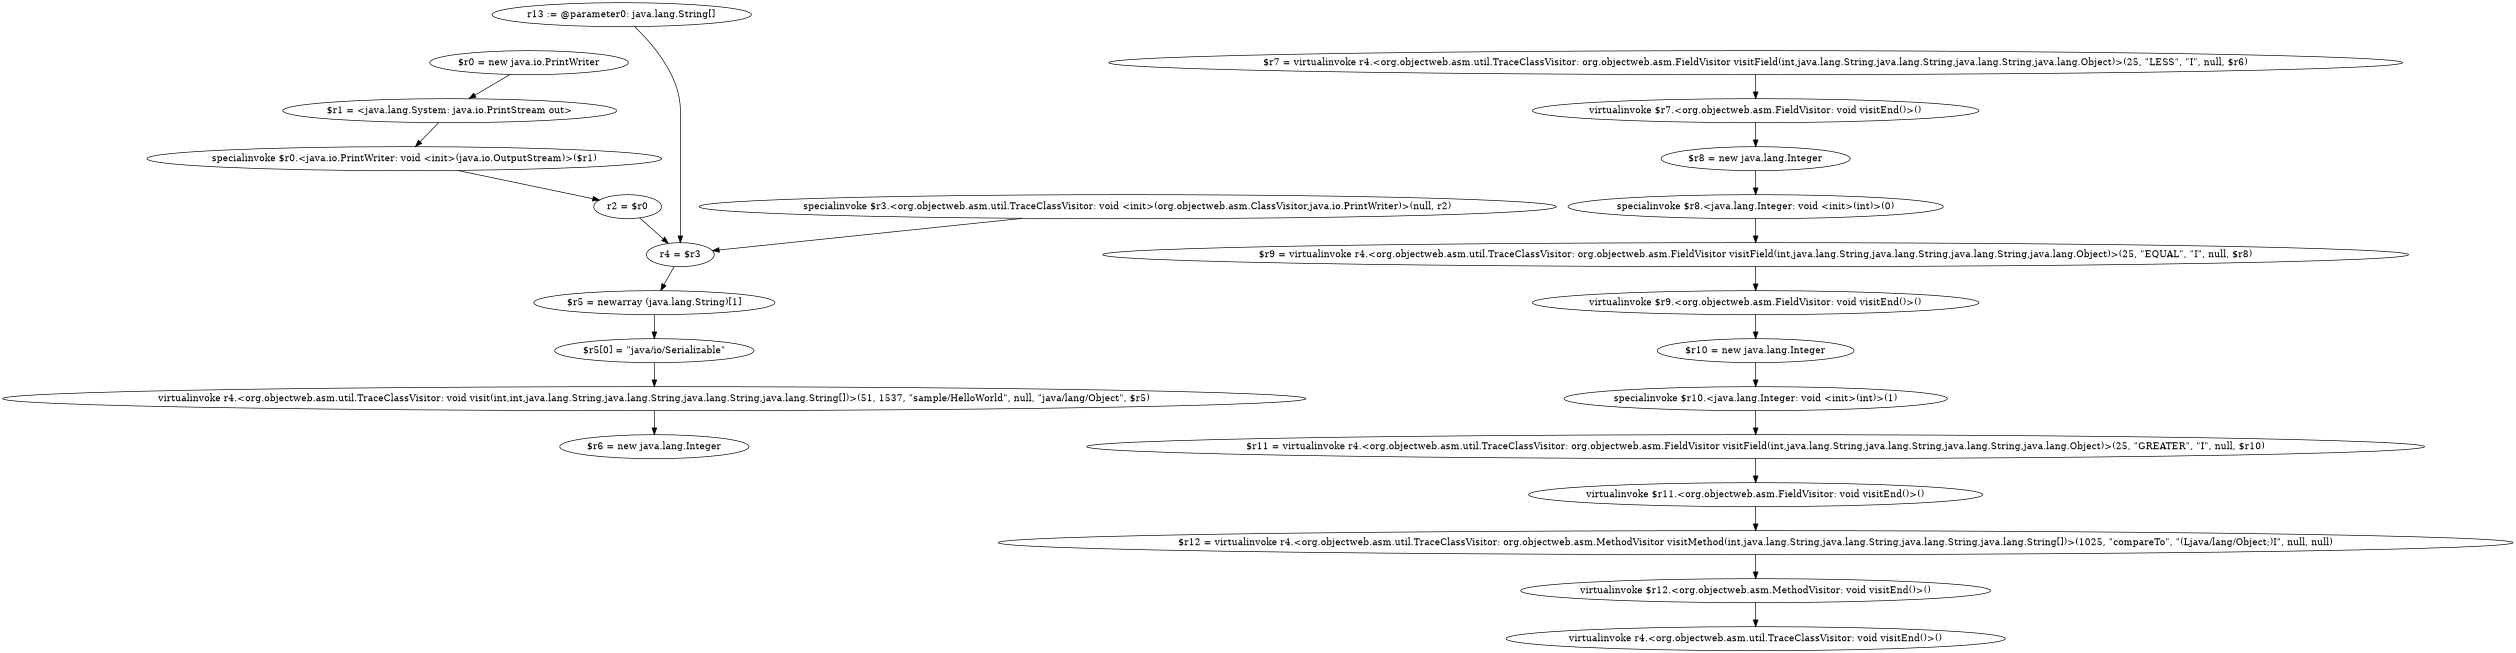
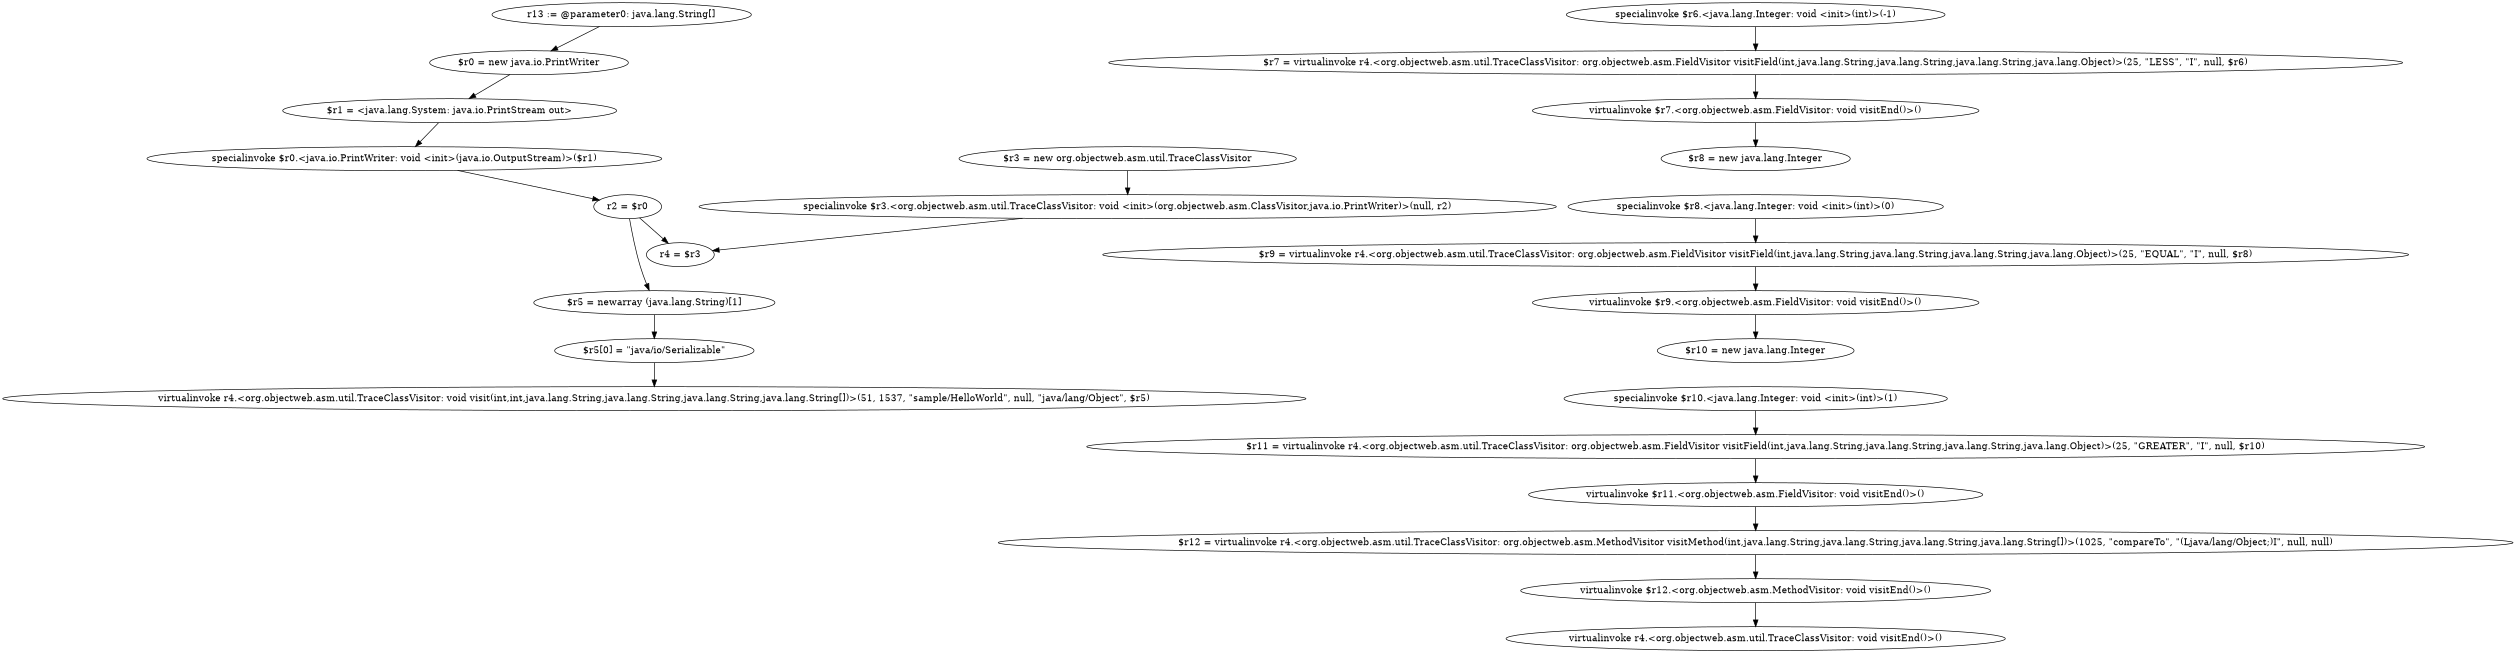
none -> (1756, 15)
(680, 124) -> (578, 37)
none -> (1128, 159)
(1756, 179) -> none
(669, 276) -> (636, 252)
(1756, 371) -> none
(654, 447) -> none
